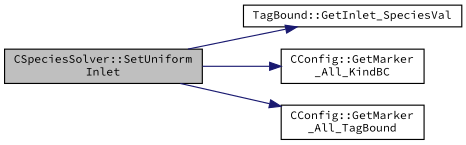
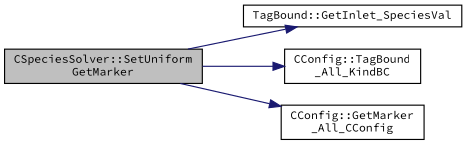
(103, 66) -> (103, 66)
(353, 66) -> (353, 66)
(353, 122) -> (353, 122)
